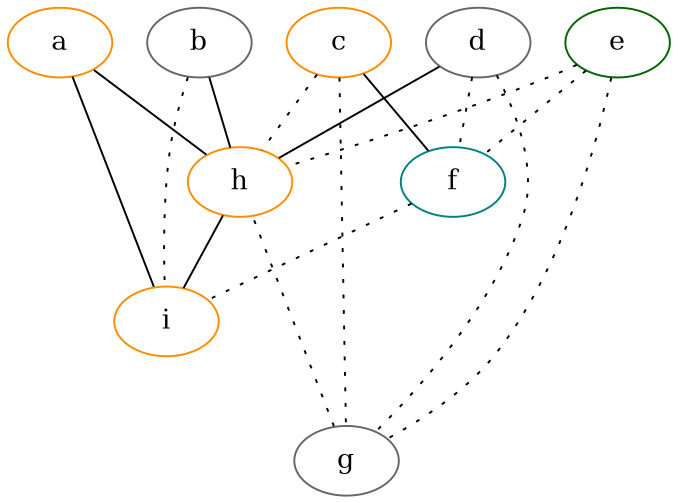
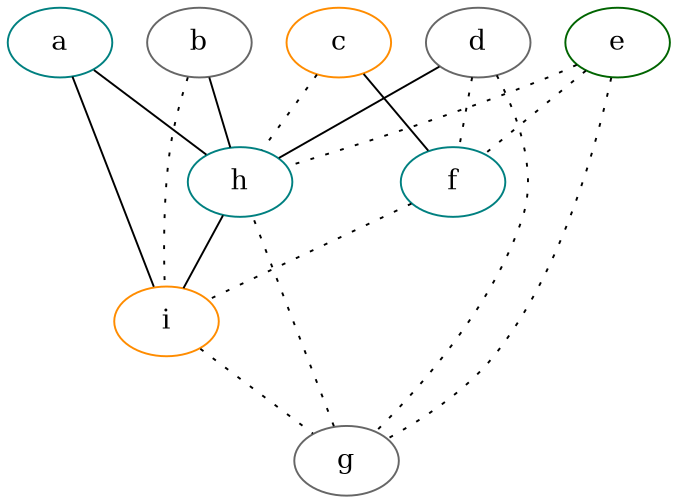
(60, 43) -> (60, 43)
(240, 182) -> (240, 182)
(343, 252) -> (257, 391)
